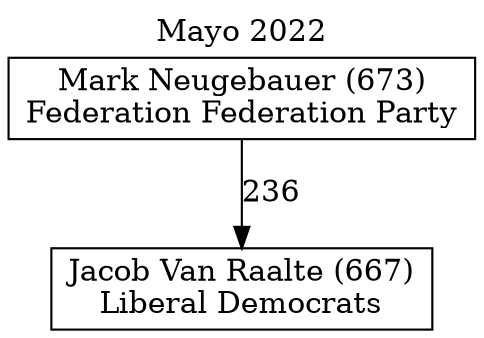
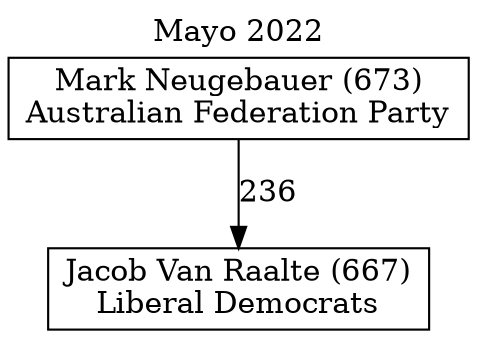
(242, 98) -> (239, 98)
